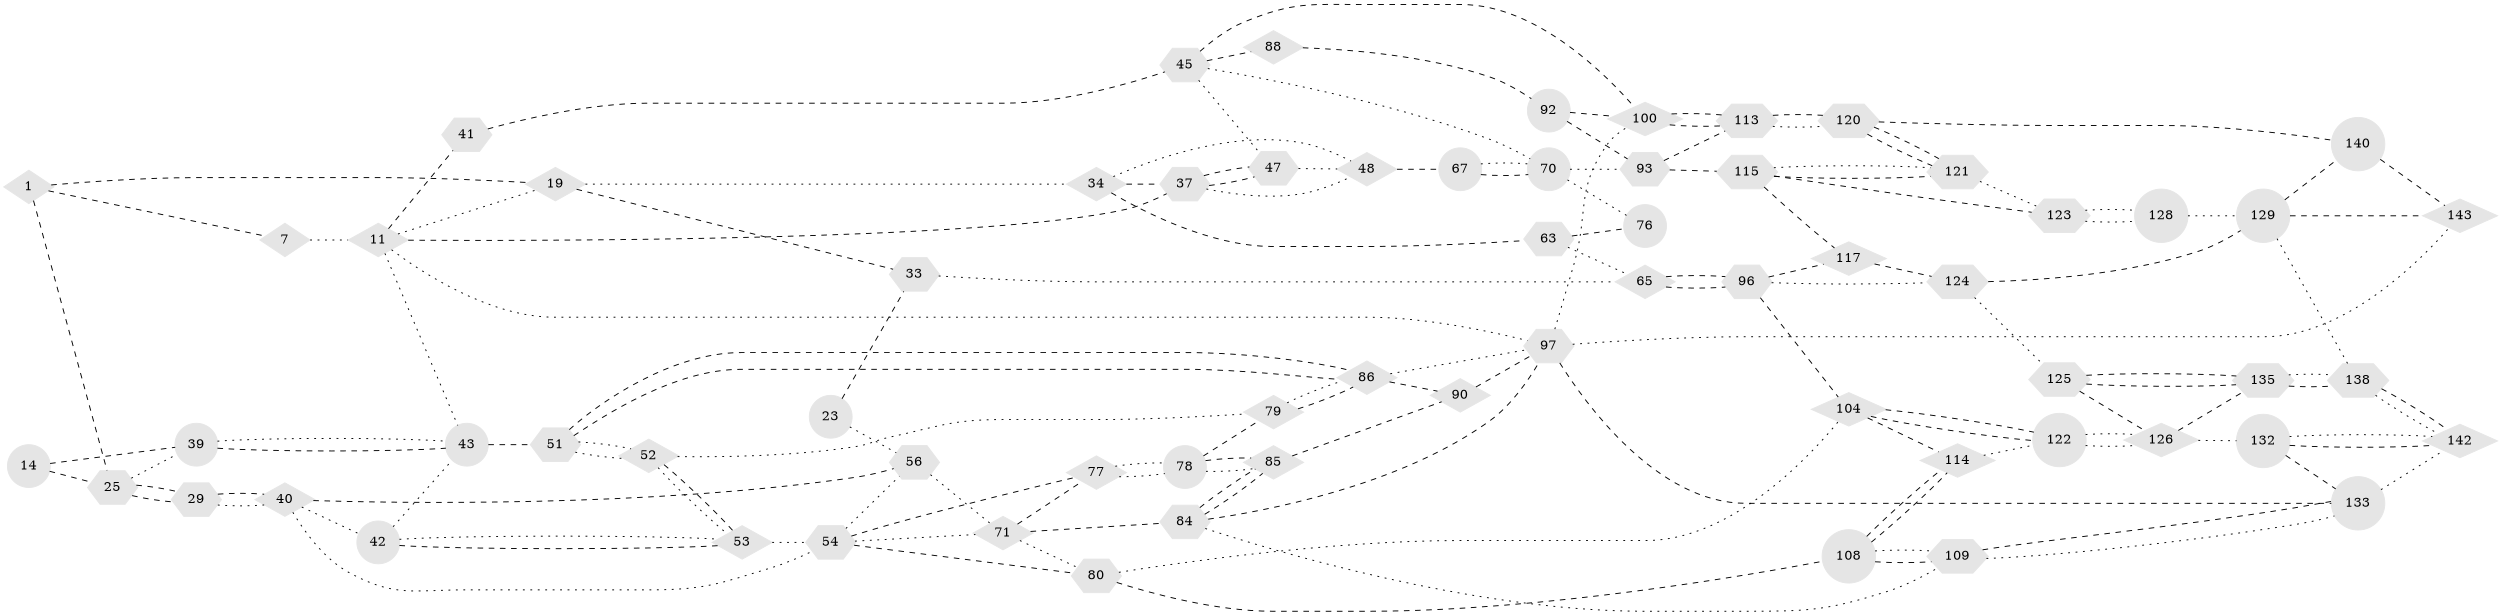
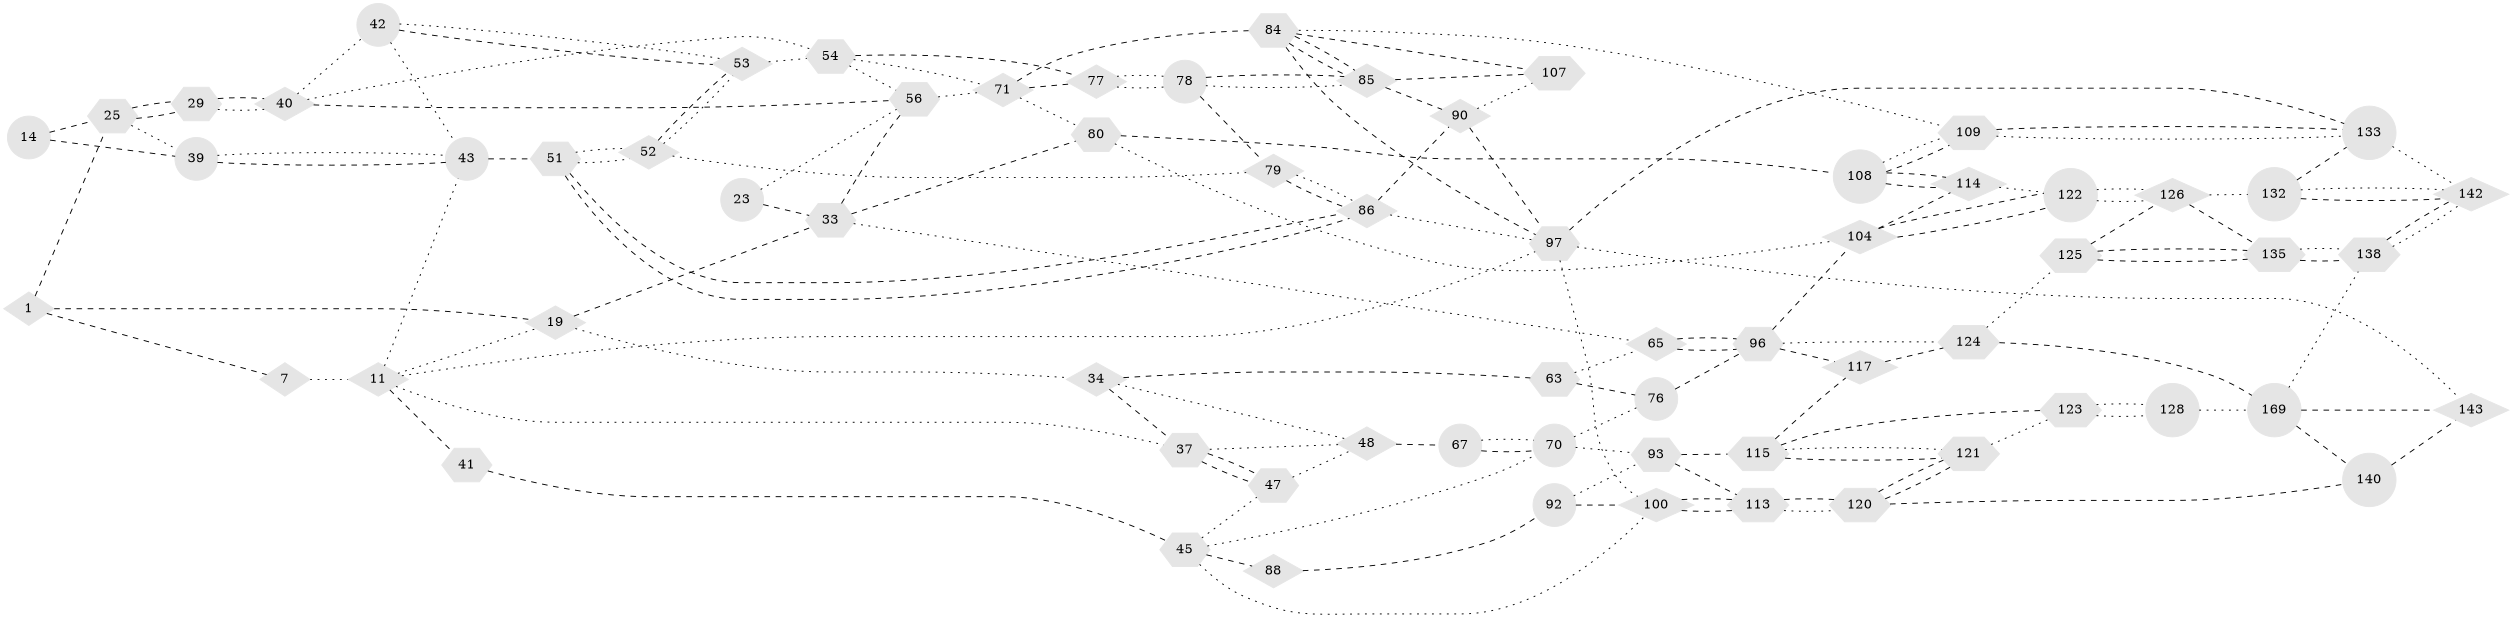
(1428, 5) -> (1430, 614)
none -> (1554, 73)
(1597, 140) -> (1606, 480)
none -> (870, 158)
(2263, 216) -> (2274, 410)
(790, 236) -> (778, 422)
none -> (1707, 371)
(964, 559) -> (941, 185)
